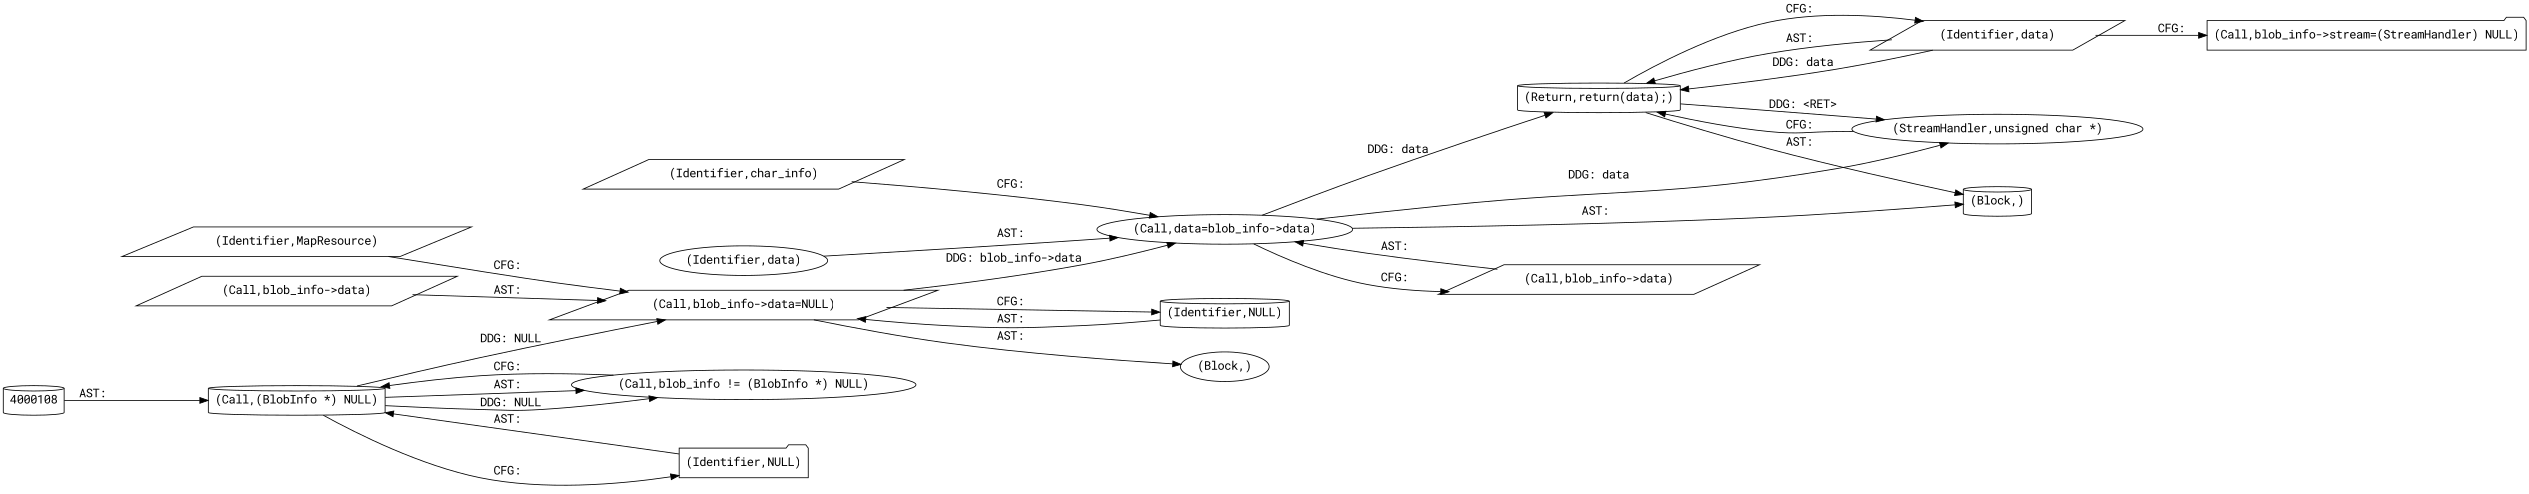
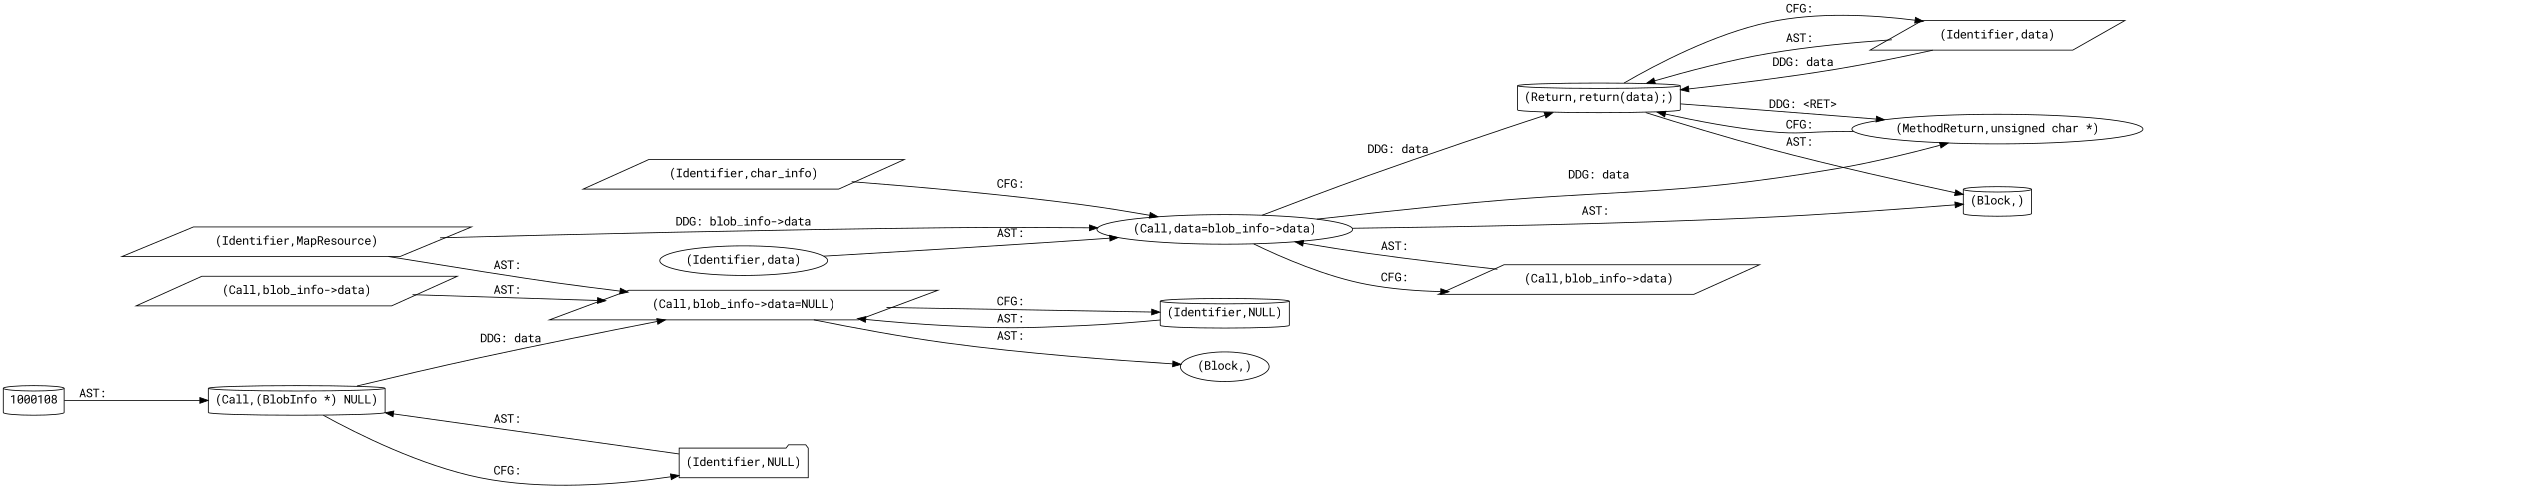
(2367, 35) -> none
(1997, 129) -> (1997, 129)
(511, 266) -> (511, 266)
(1036, 273) -> (765, 230)
(511, 339) -> (511, 339)
(744, 385) -> none
(34, 400) -> (34, 400)
